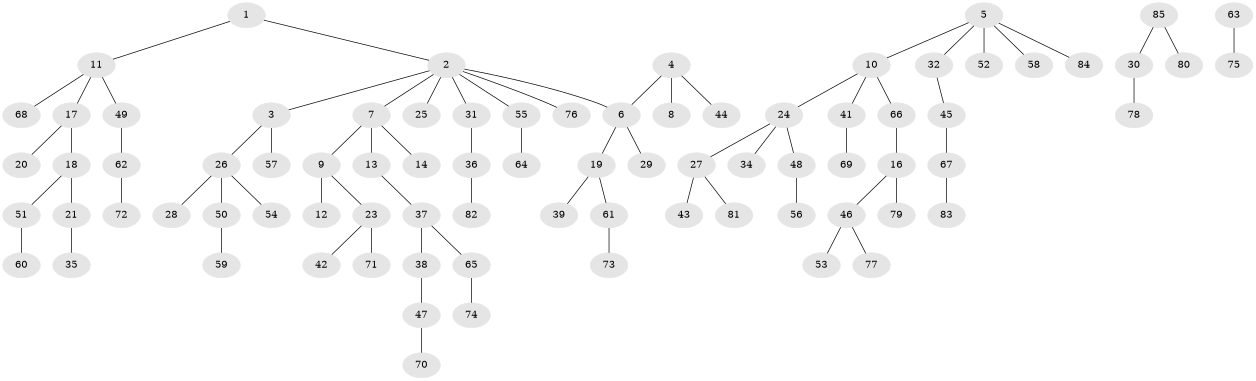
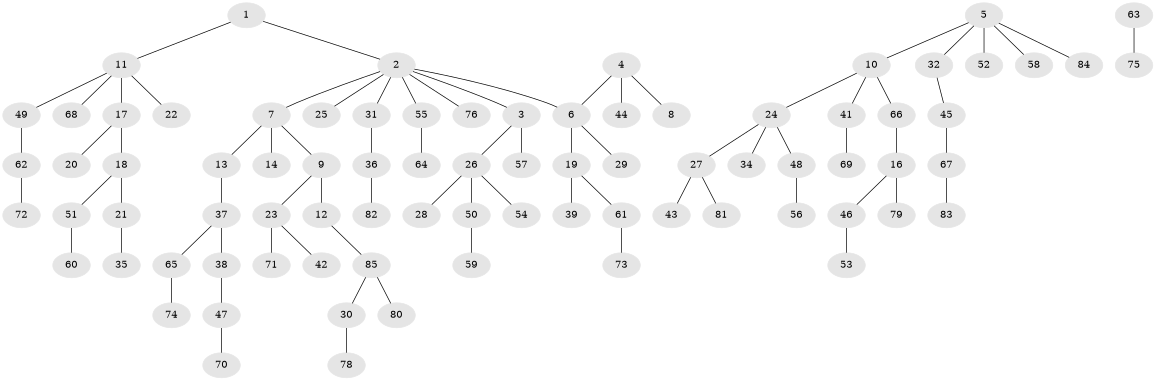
none -> (172, 115)
none -> (346, 240)
(872, 265) -> none
